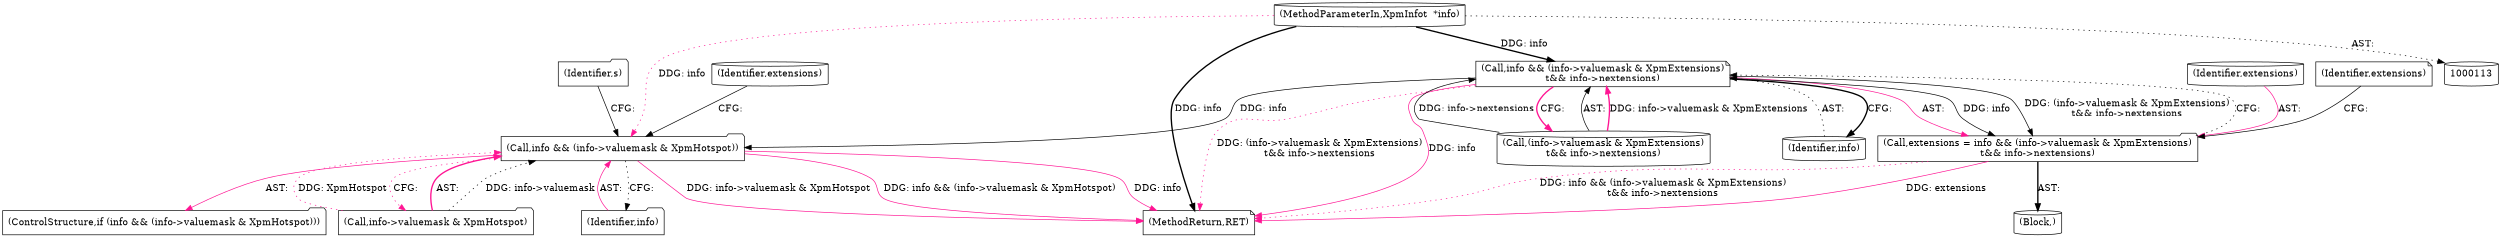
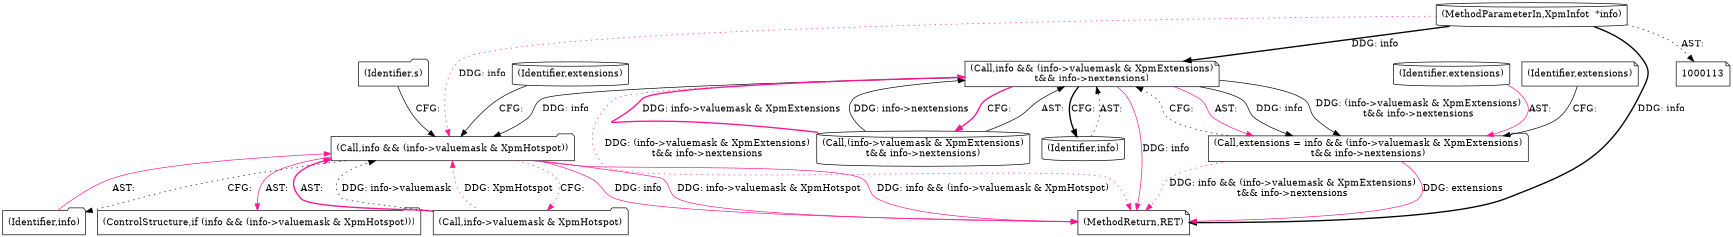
(2471, 74) -> (1703, 74)
(2038, 223) -> none
